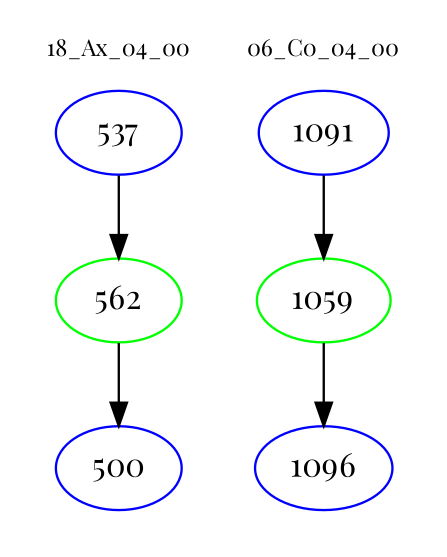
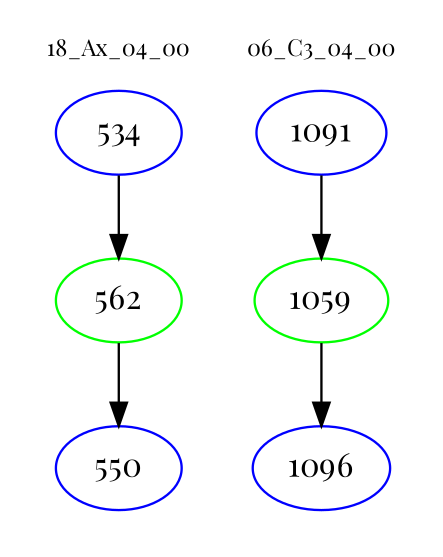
(324, 50) -> (321, 50)
(119, 133) -> (119, 133)
(119, 468) -> (119, 468)
